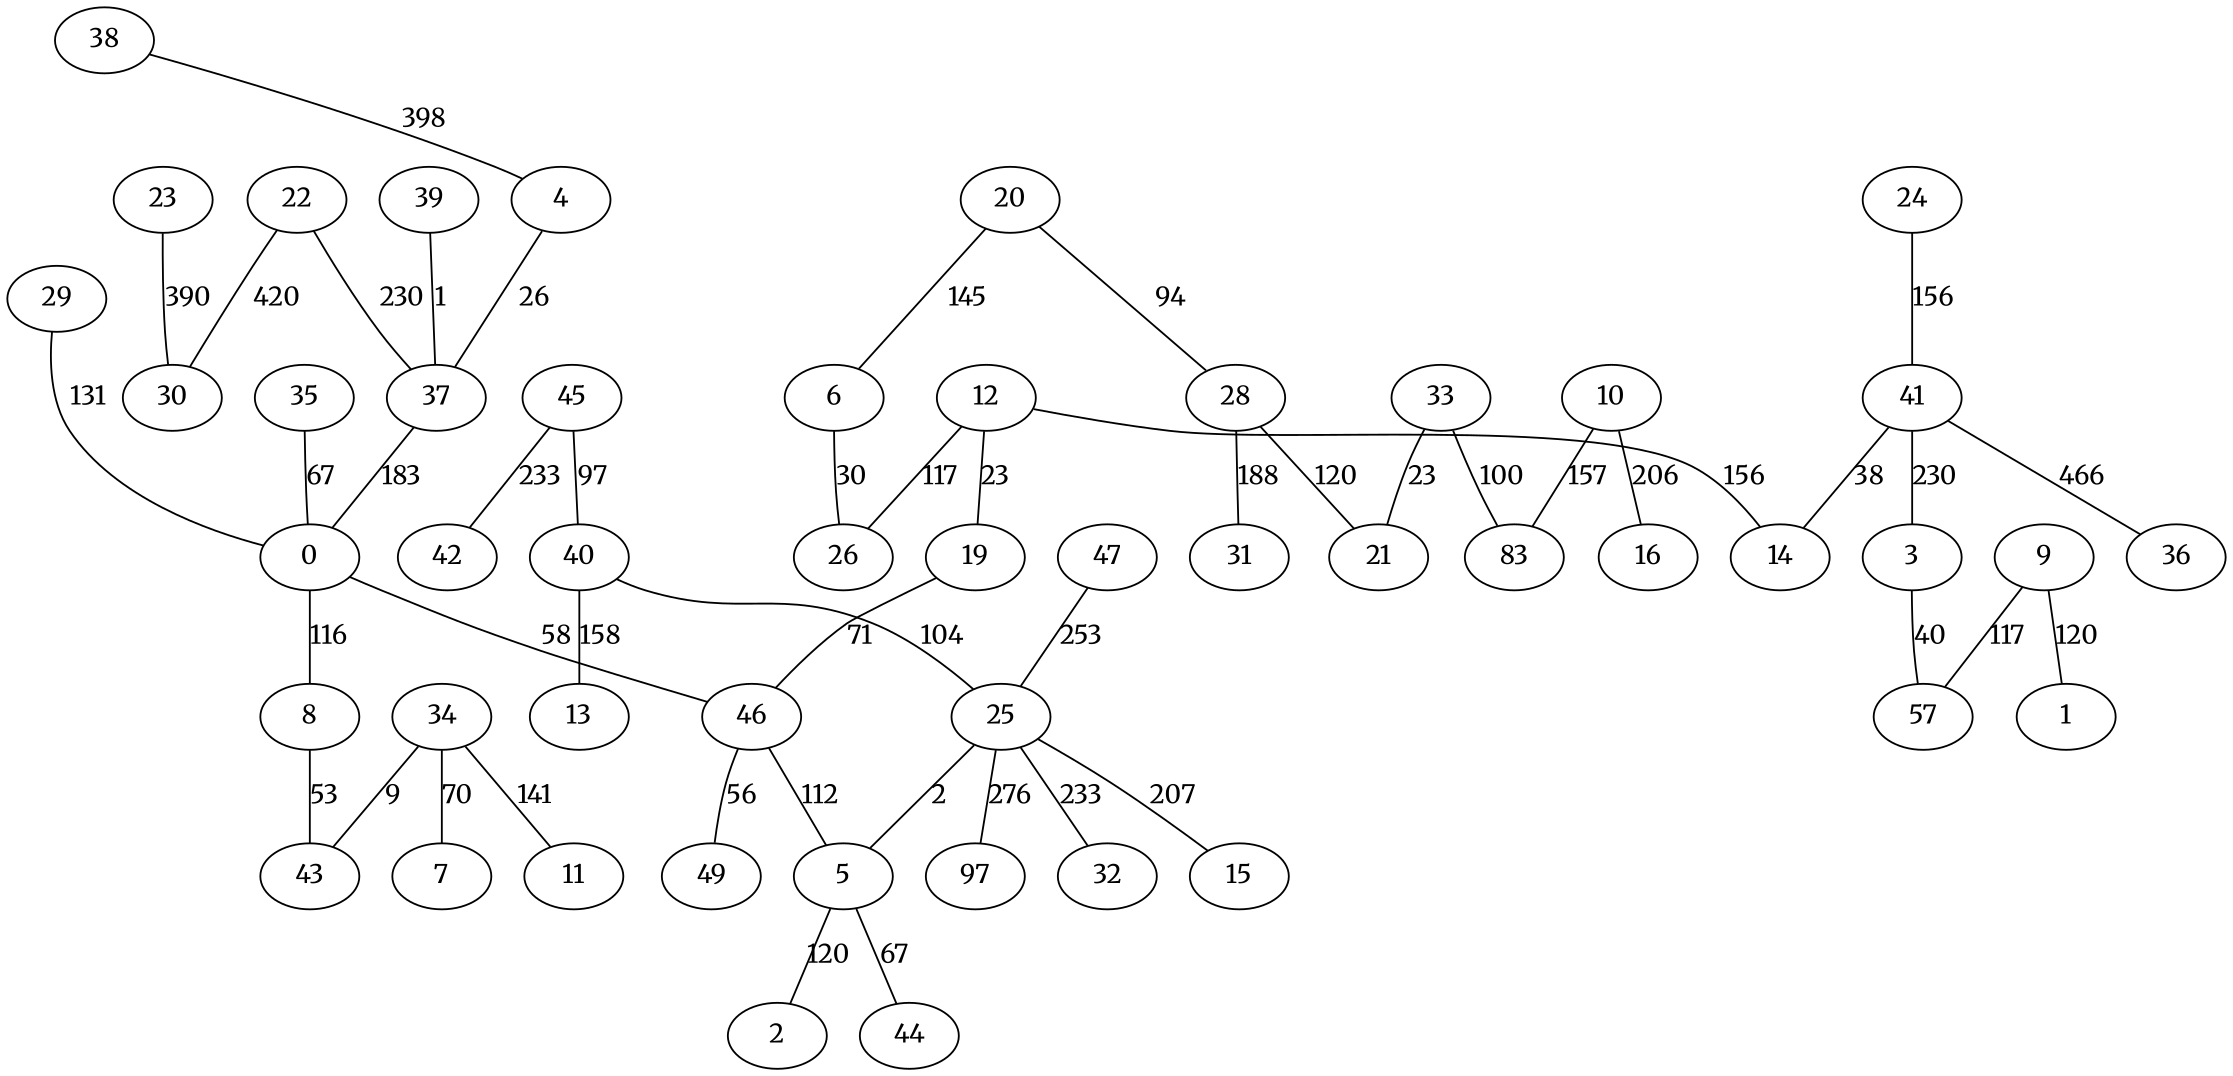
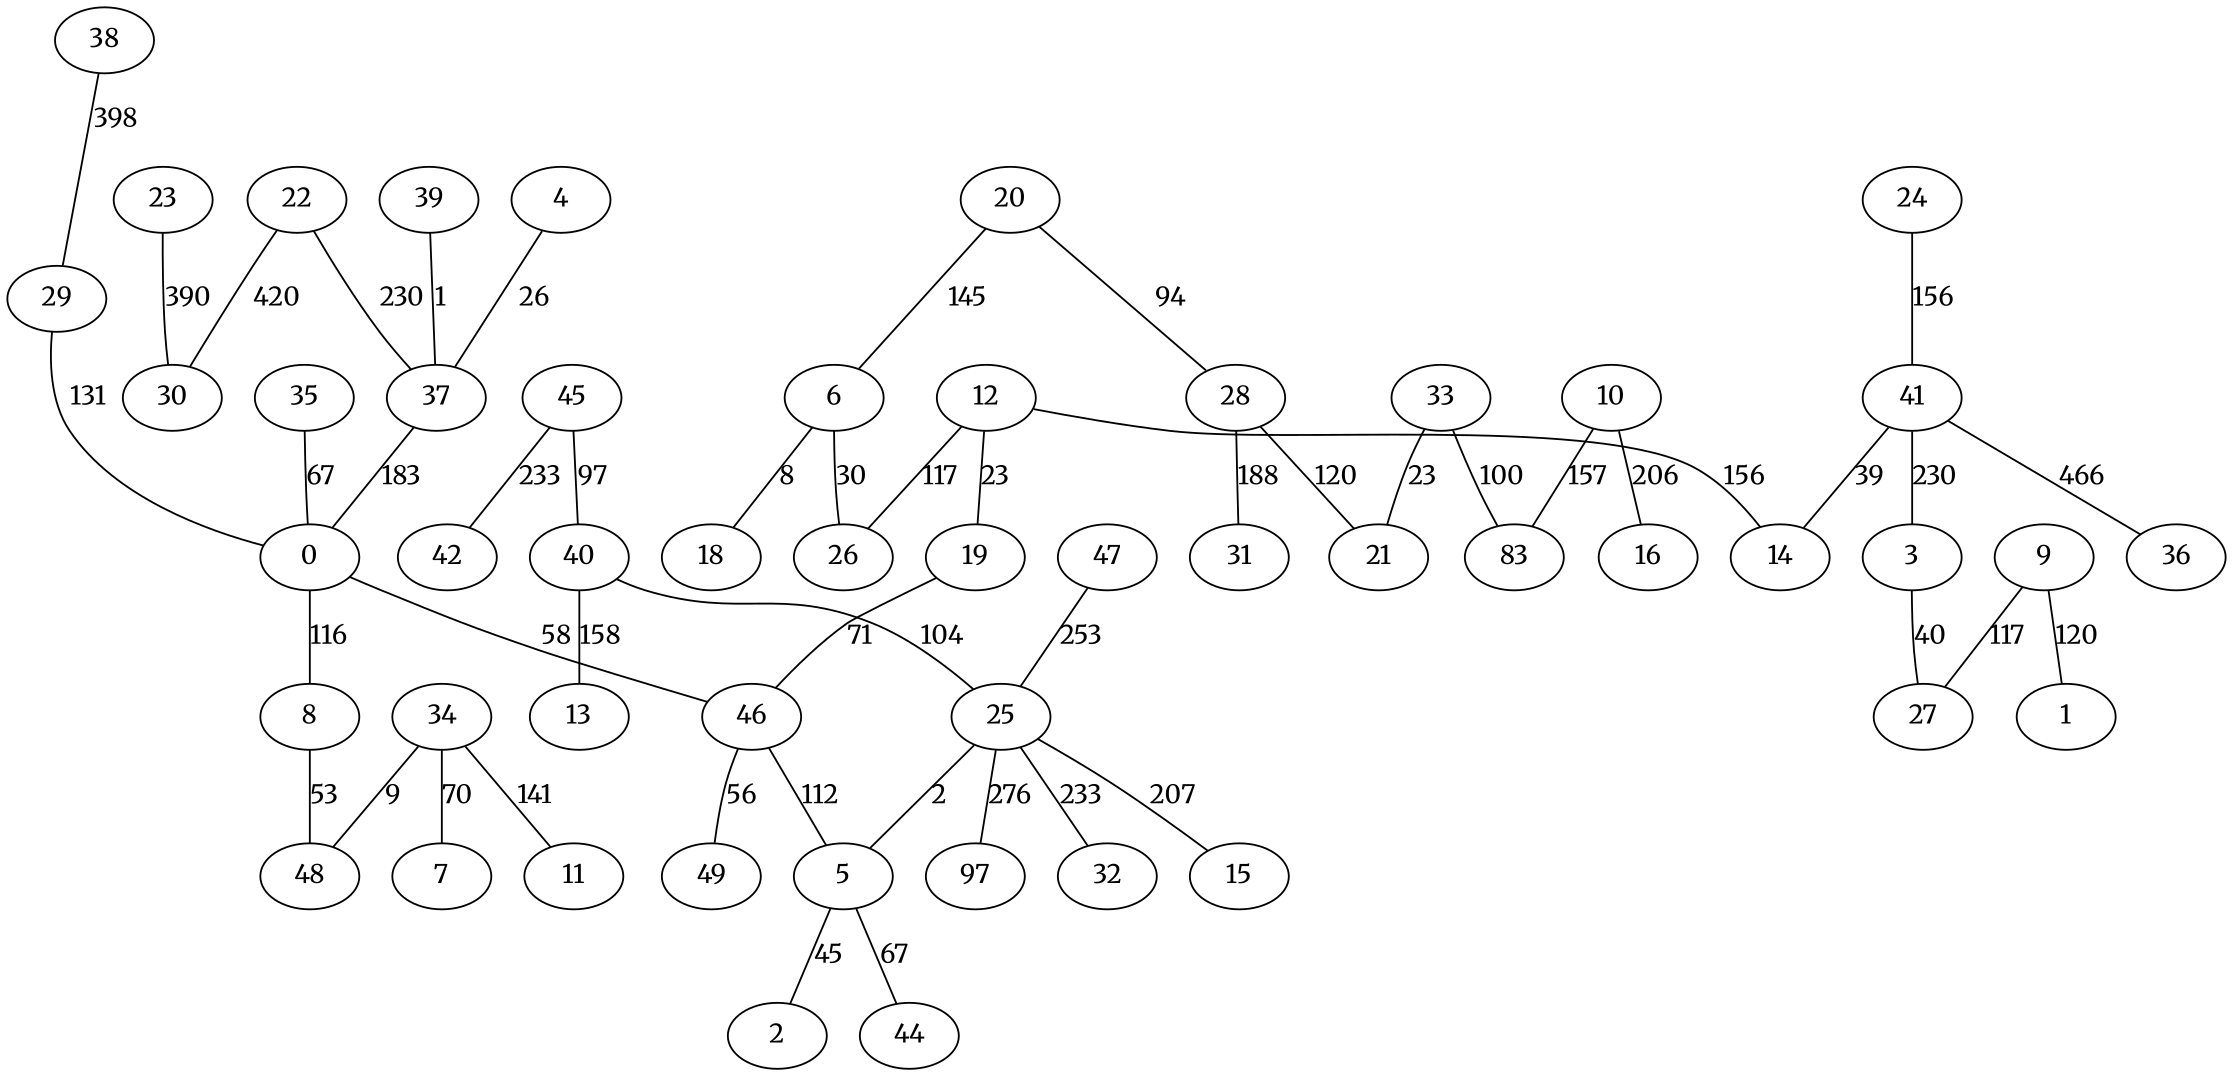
(338, 111) -> (81, 169)
(1869, 478) -> (1869, 478)
none -> (711, 557)
(1923, 717) -> (1923, 717)
(310, 876) -> (310, 876)
(829, 956) -> (829, 956)
